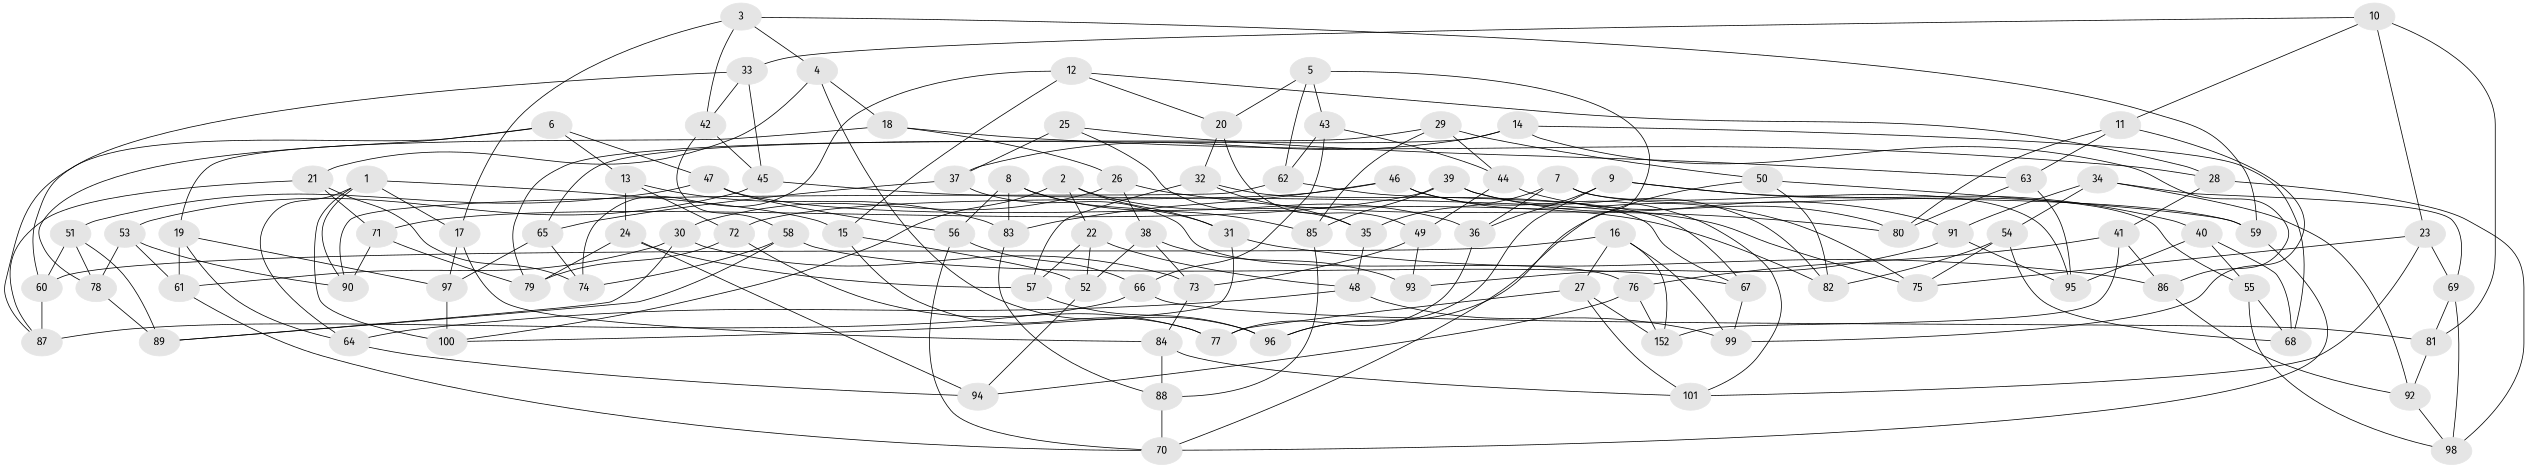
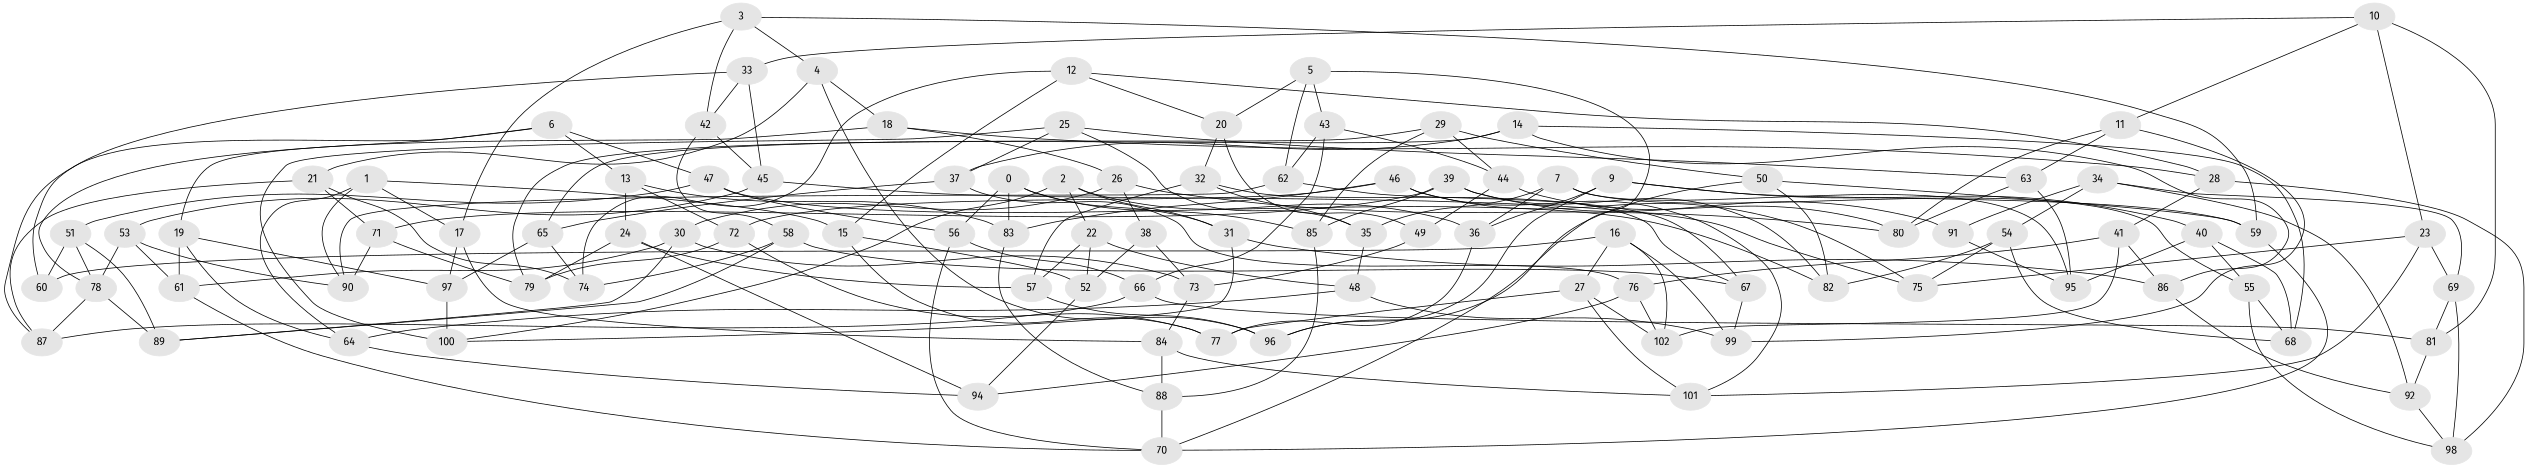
(1009, 179) -> (1009, 179)
(1411, 288) -> none
(318, 295) -> (524, 146)
(42, 315) -> (69, 315)
(1662, 342) -> (1662, 342)
